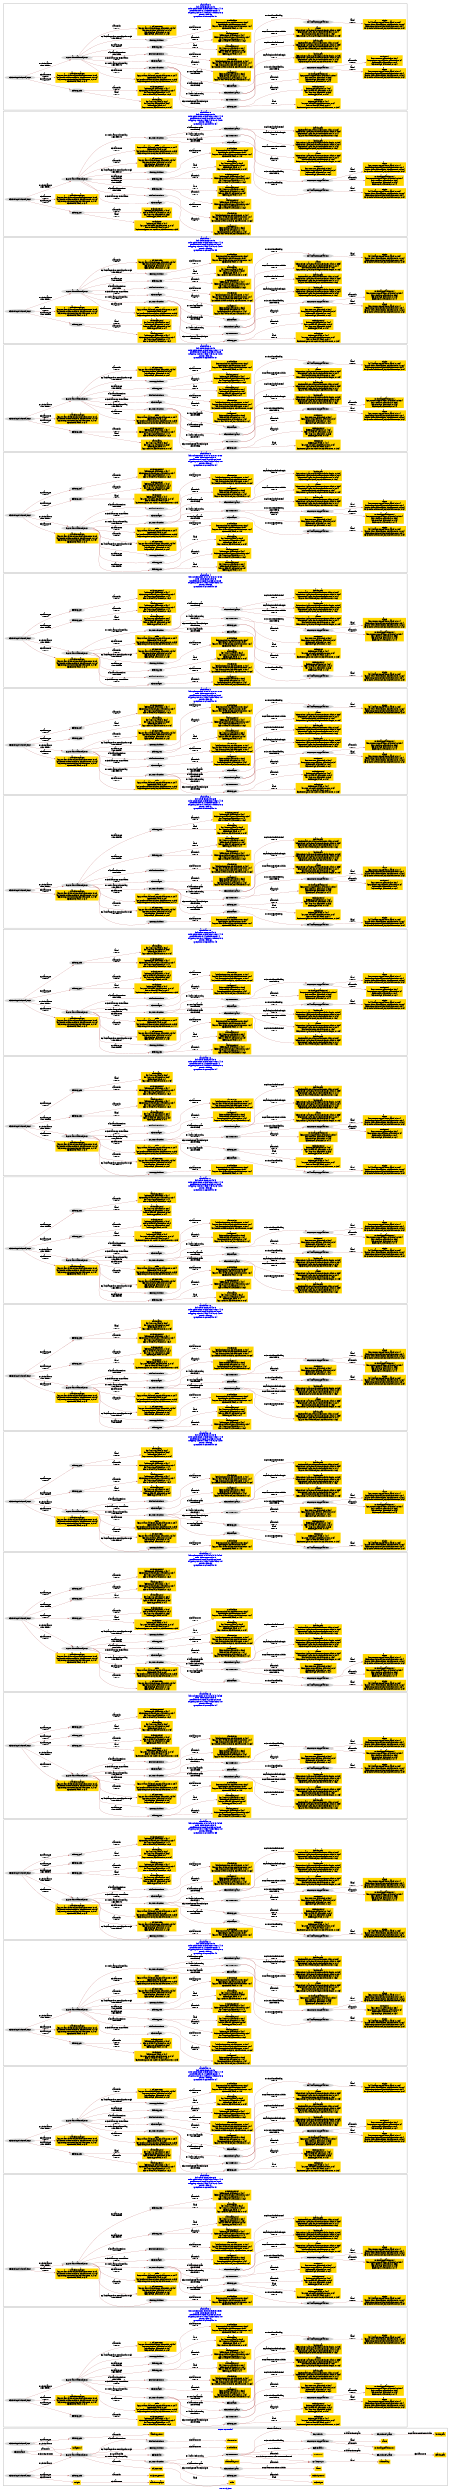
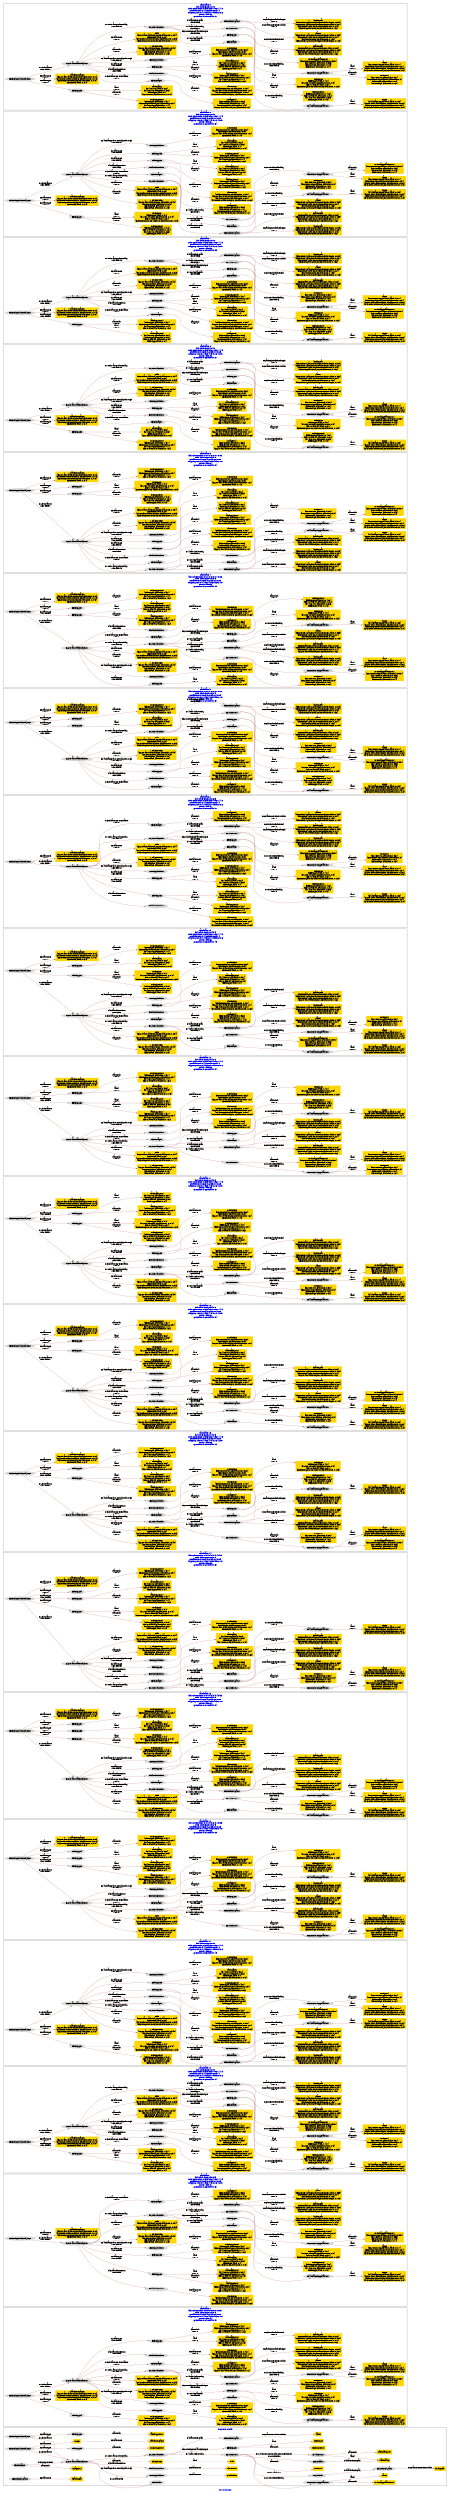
(349, 2452) -> (352, 2462)
(274, 2463) -> (351, 2453)
